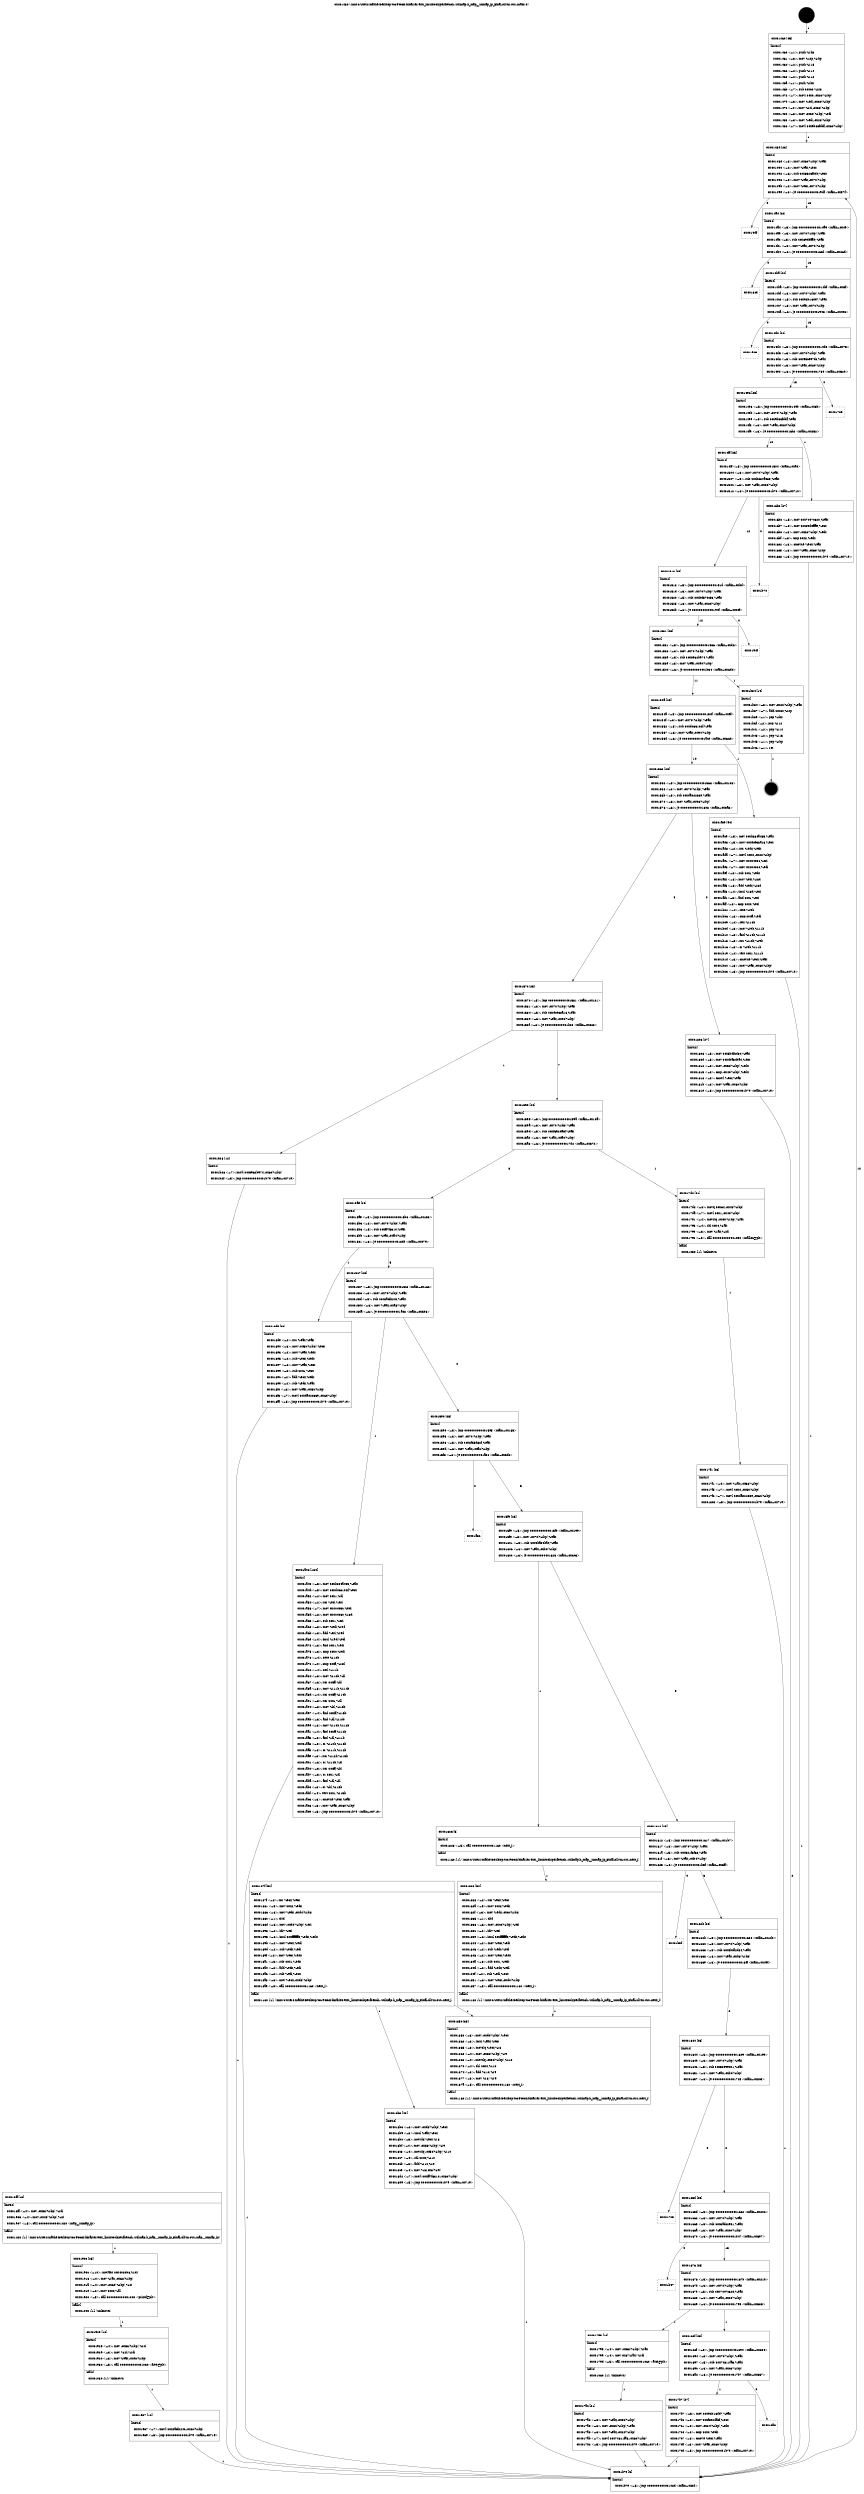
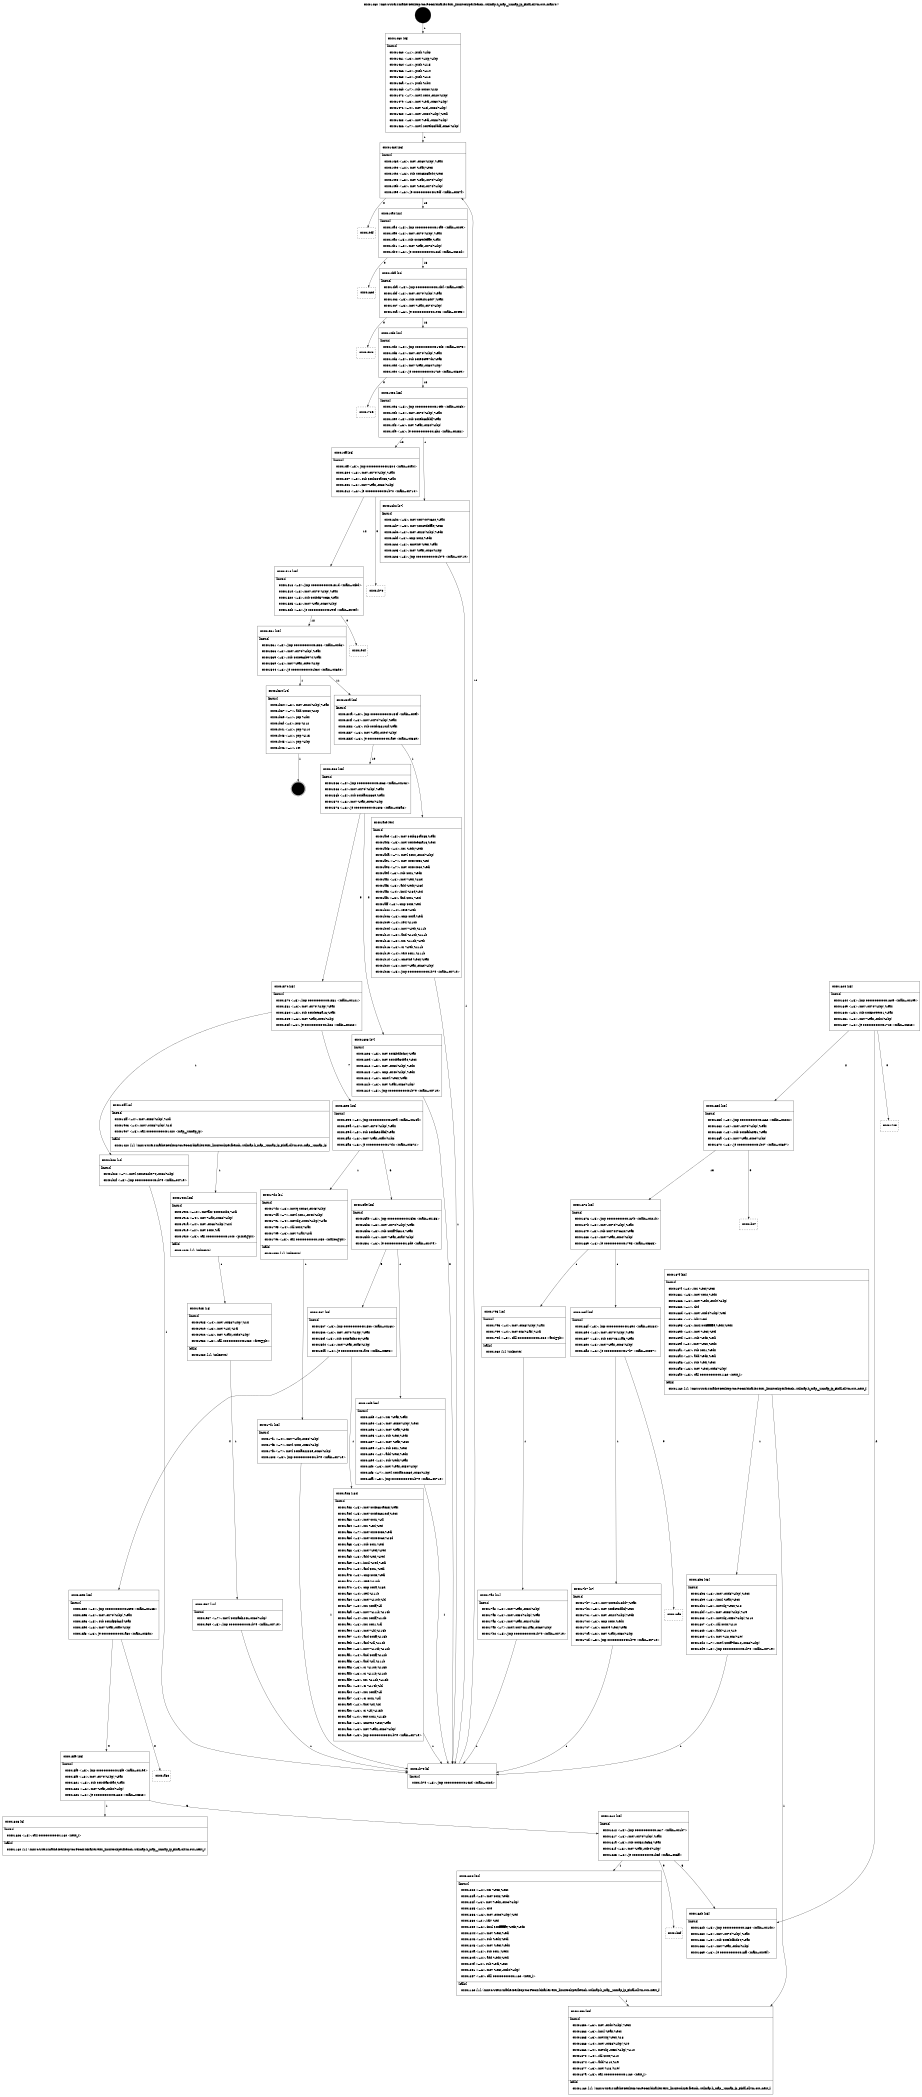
(521, 1486) -> (108, 1746)
(544, 1872) -> (618, 1865)
(728, 2001) -> (875, 1502)
